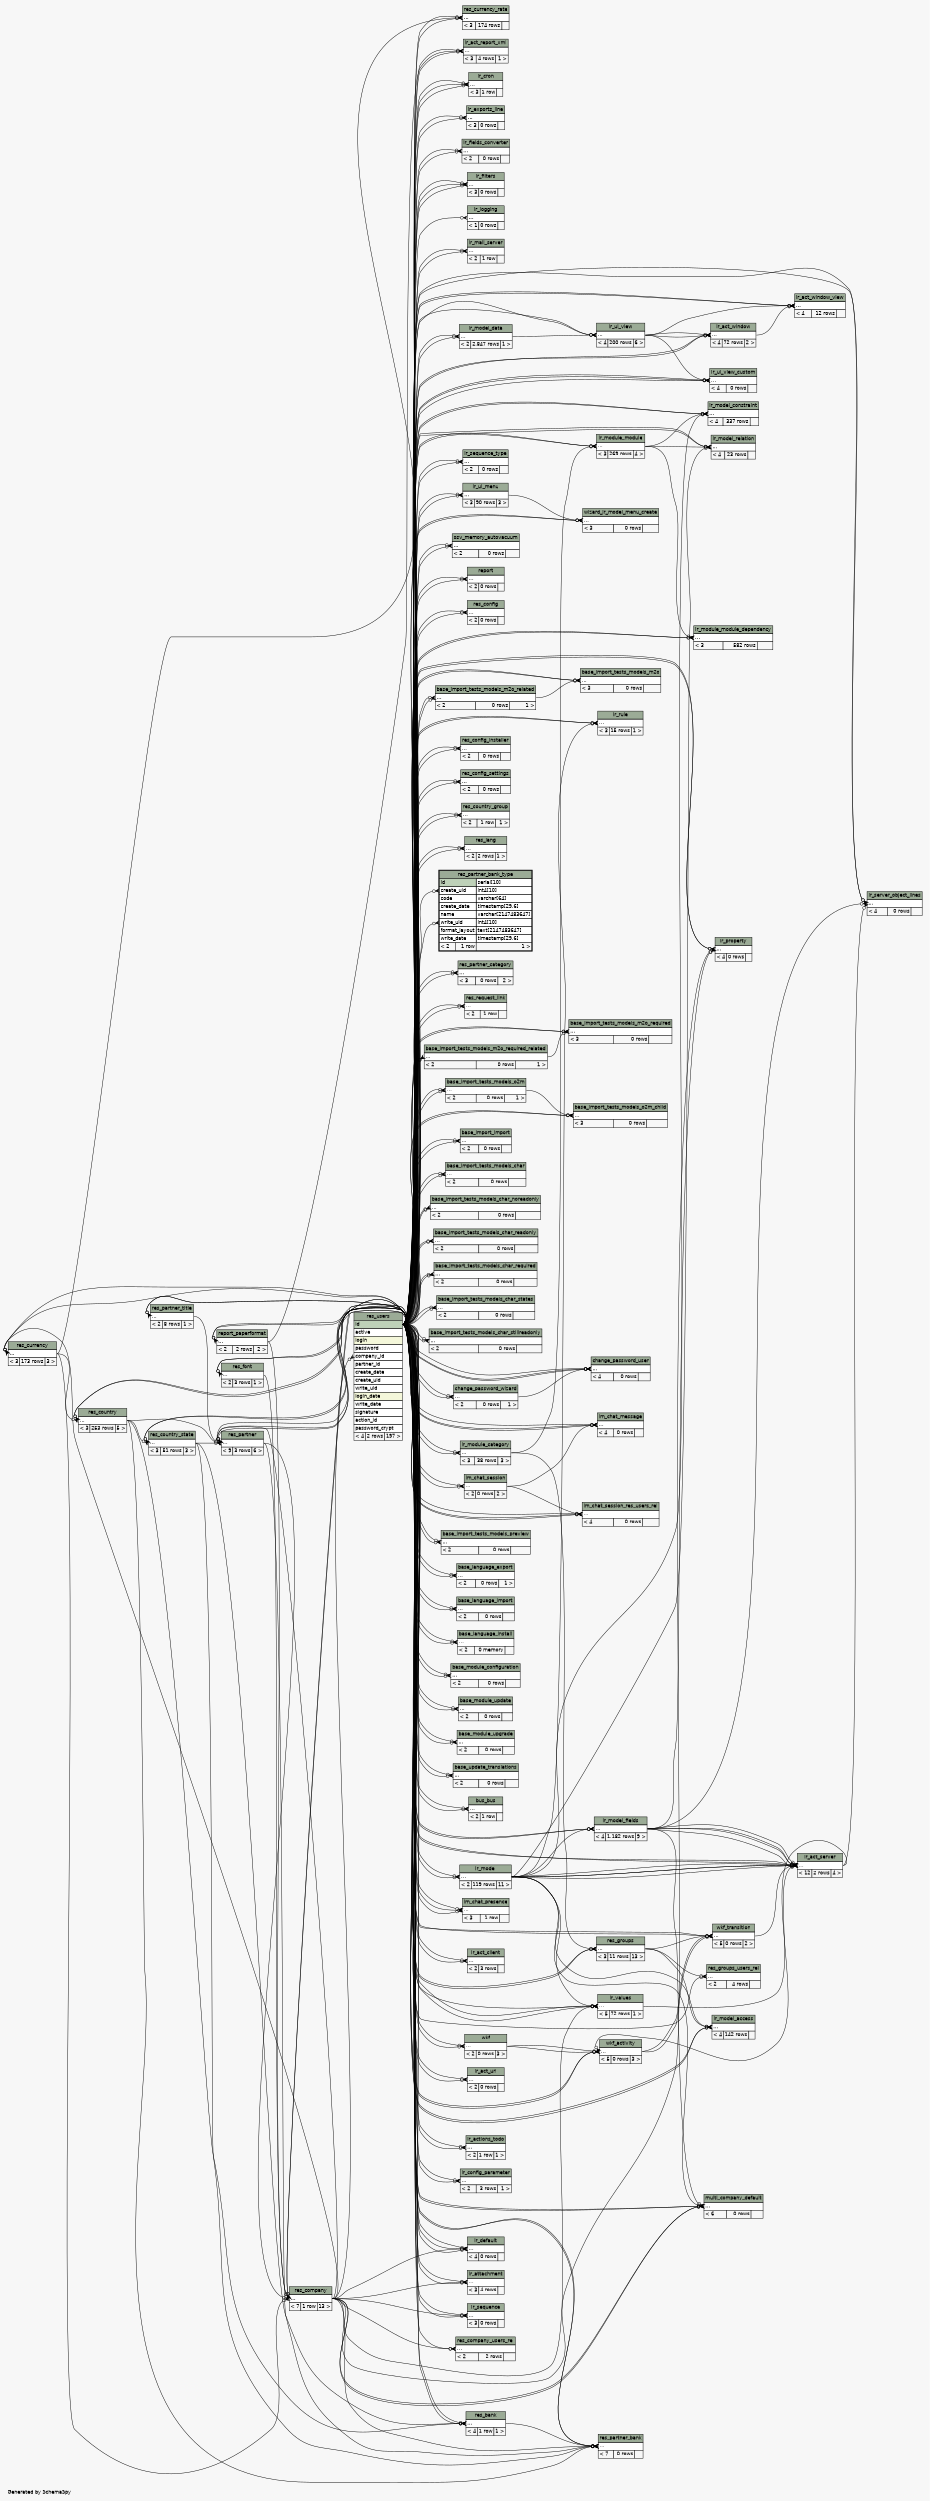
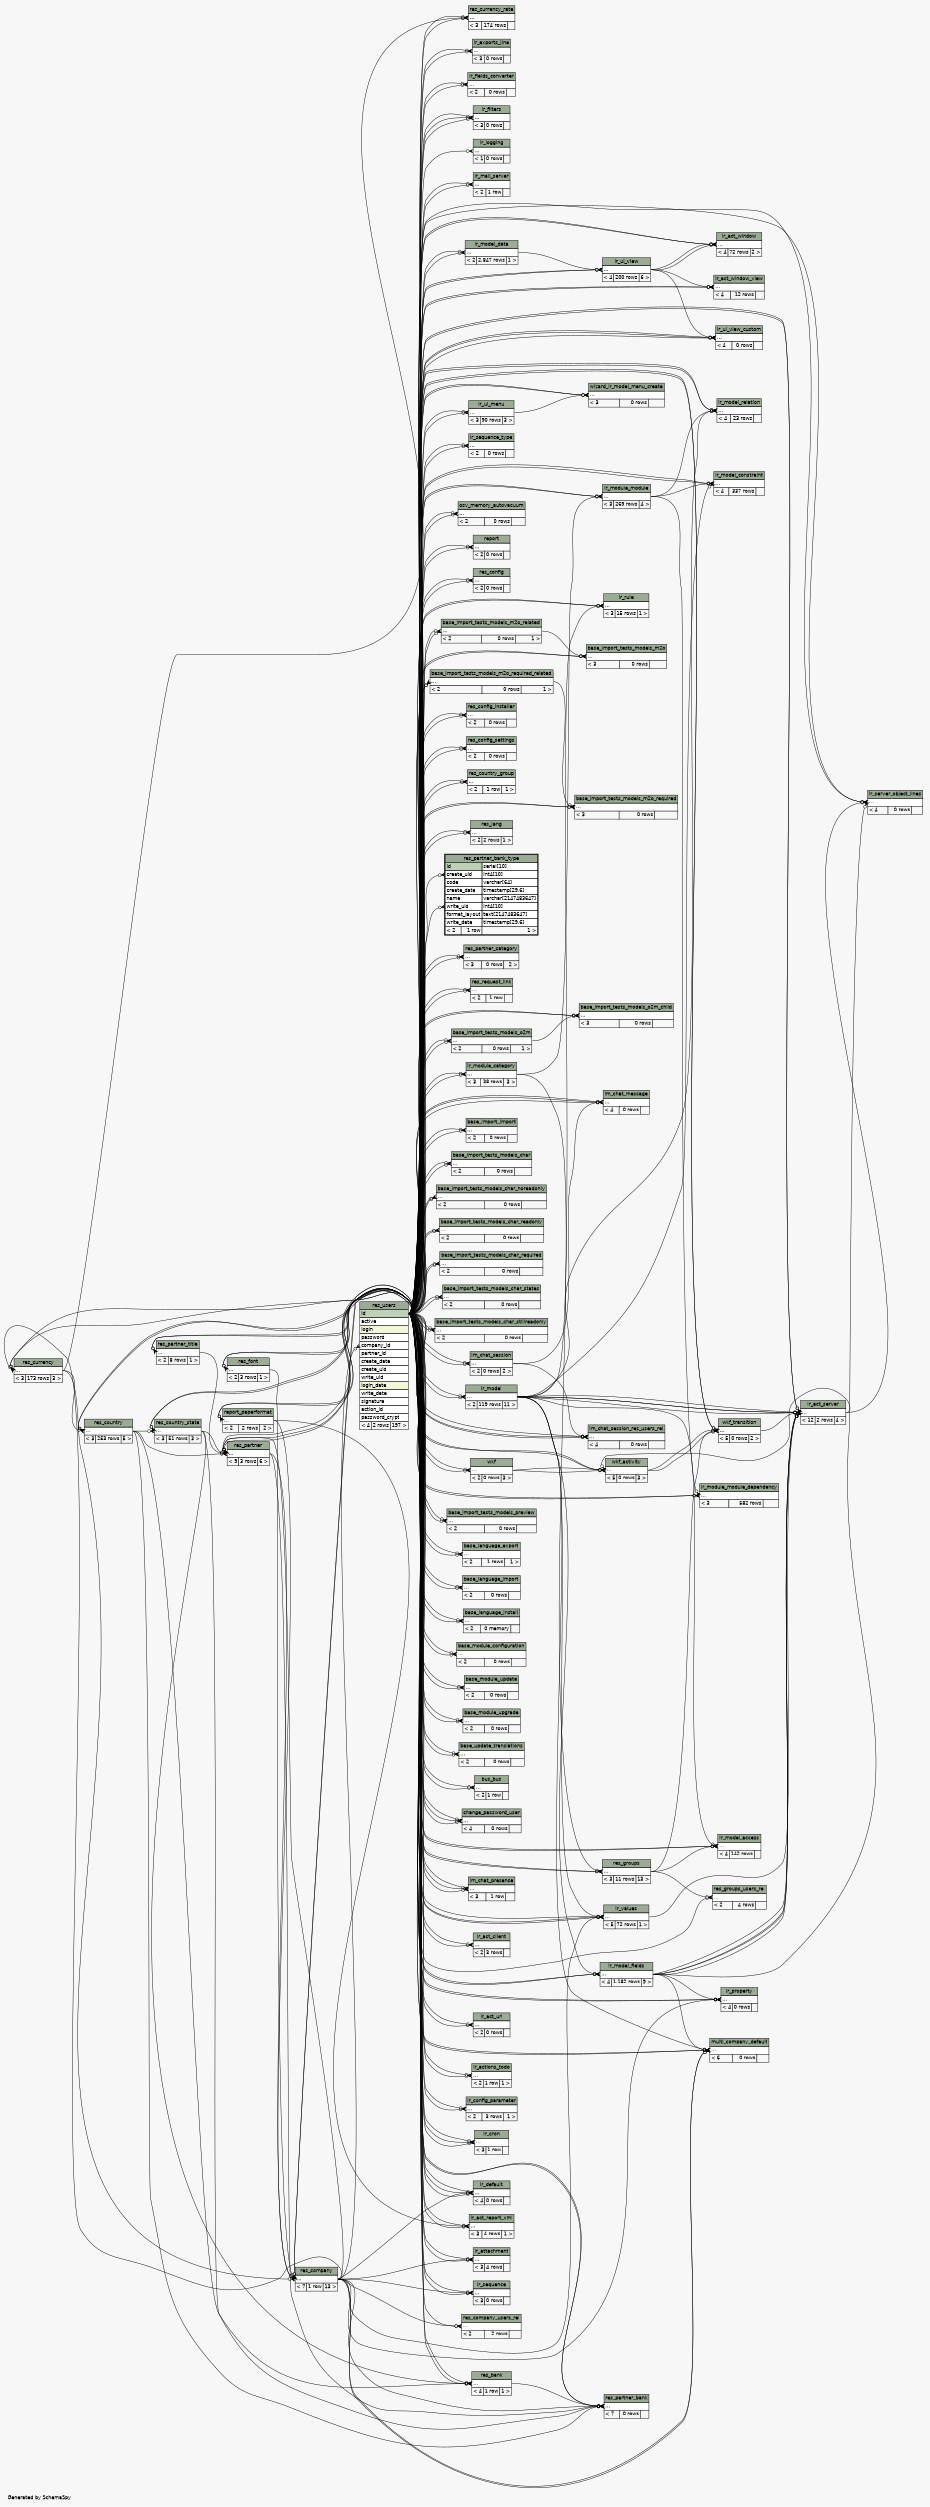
(774, 323) -> none
(486, 1397) -> none
(489, 1583) -> (495, 1562)
